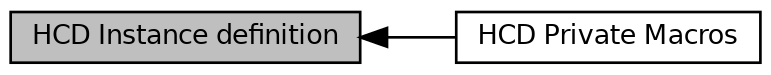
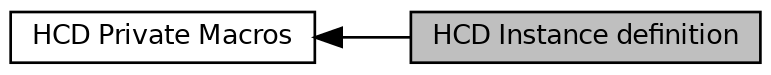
(421, 37) -> (376, 37)
